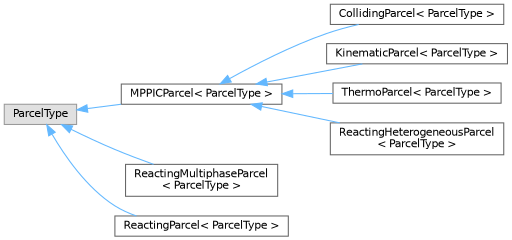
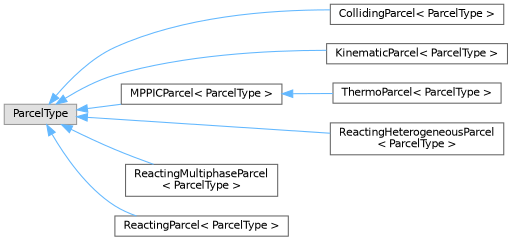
(292, 47) -> (183, 25)
(315, 73) -> (193, 59)
(301, 115) -> (209, 125)
